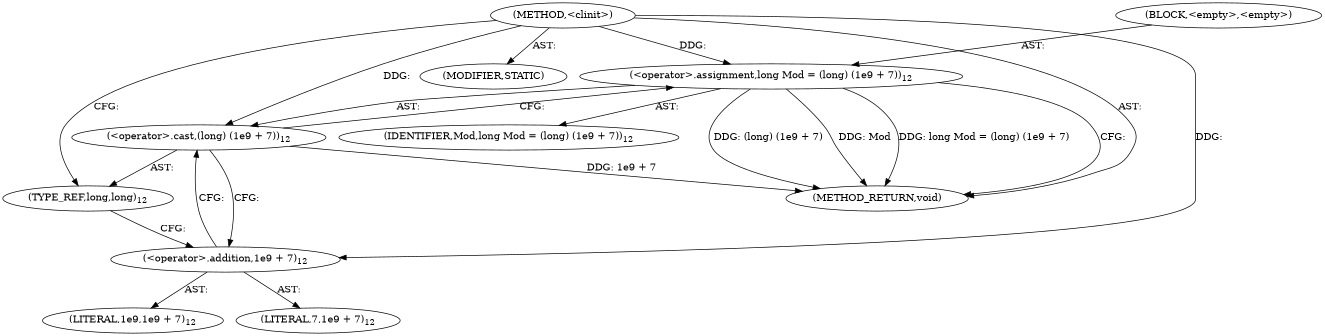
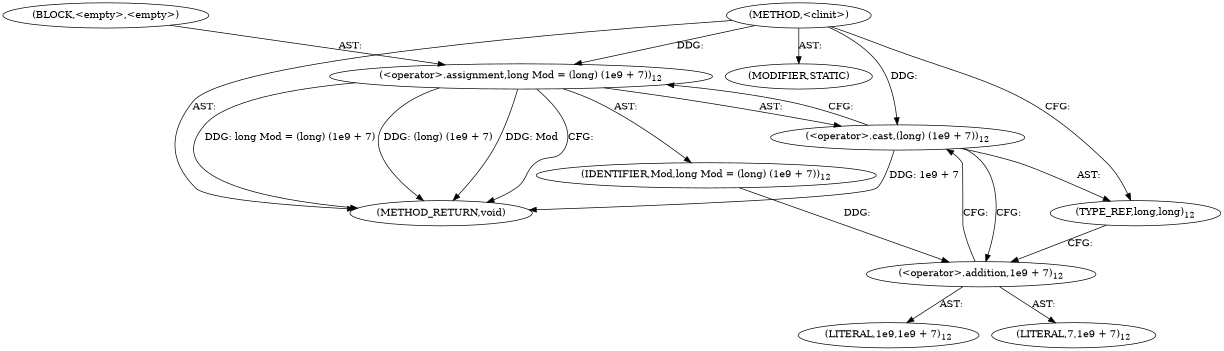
(1120, 222) -> (841, 224)
